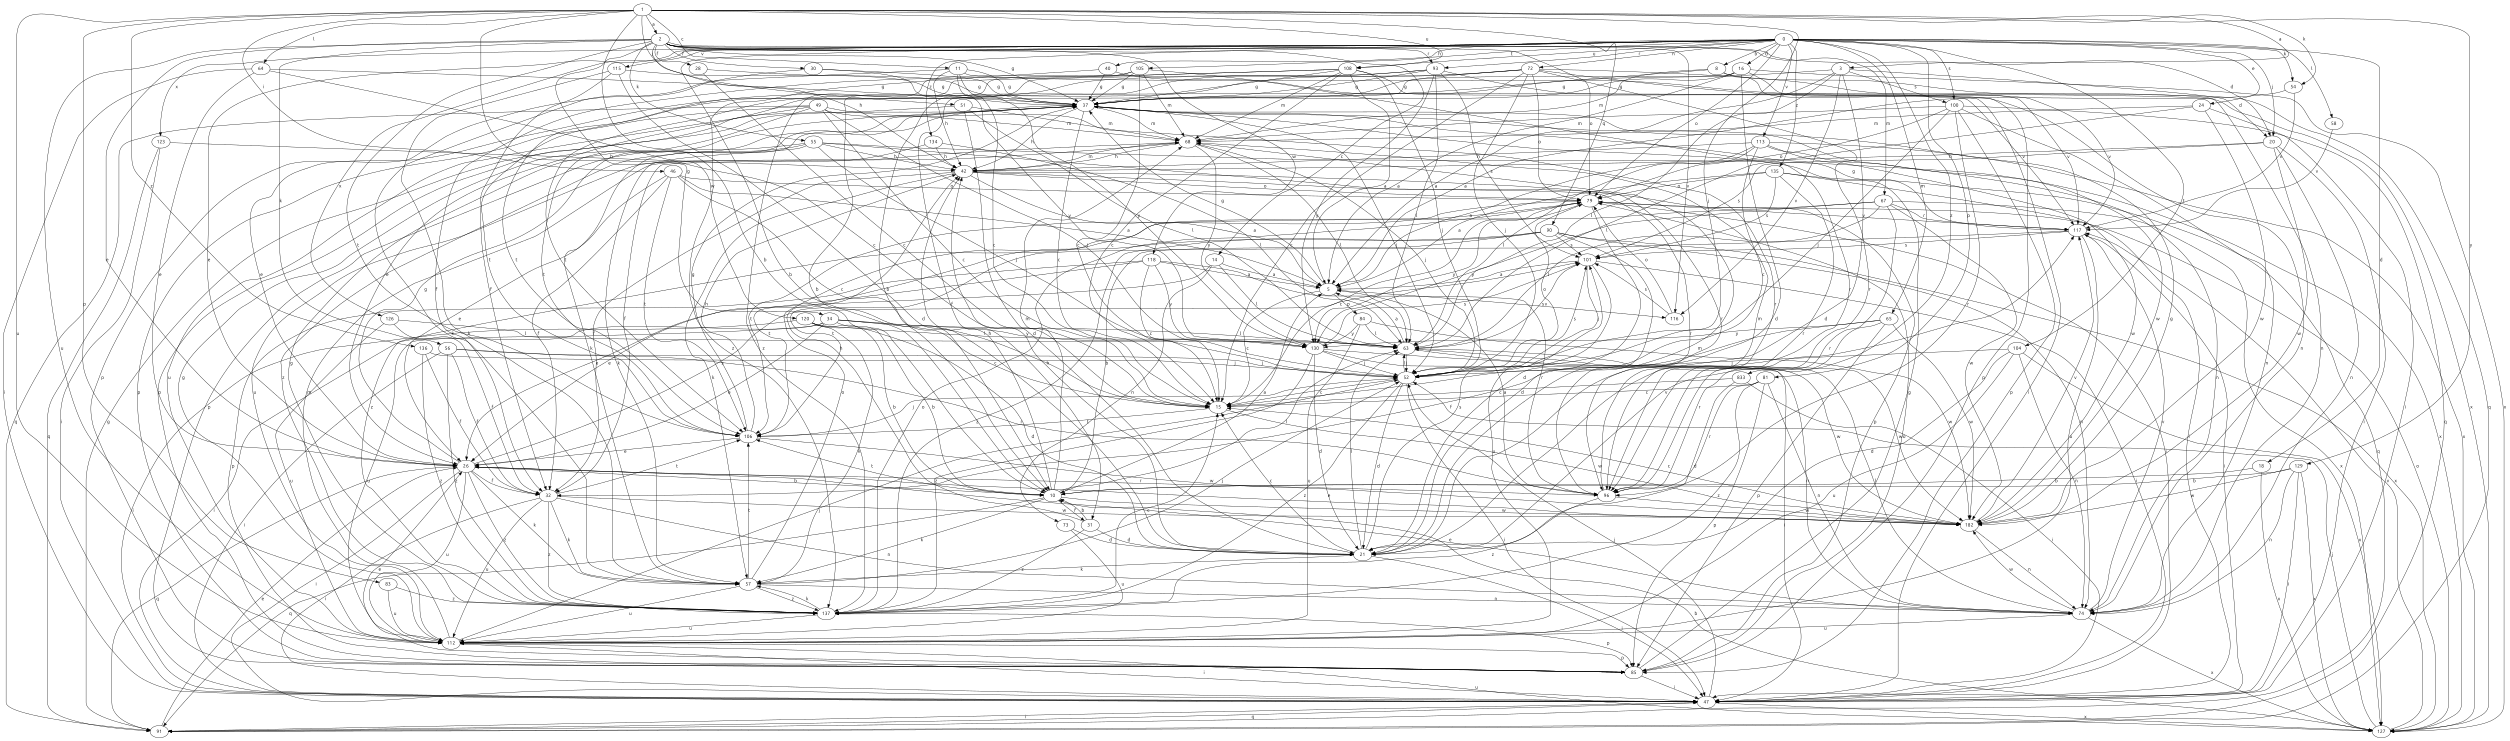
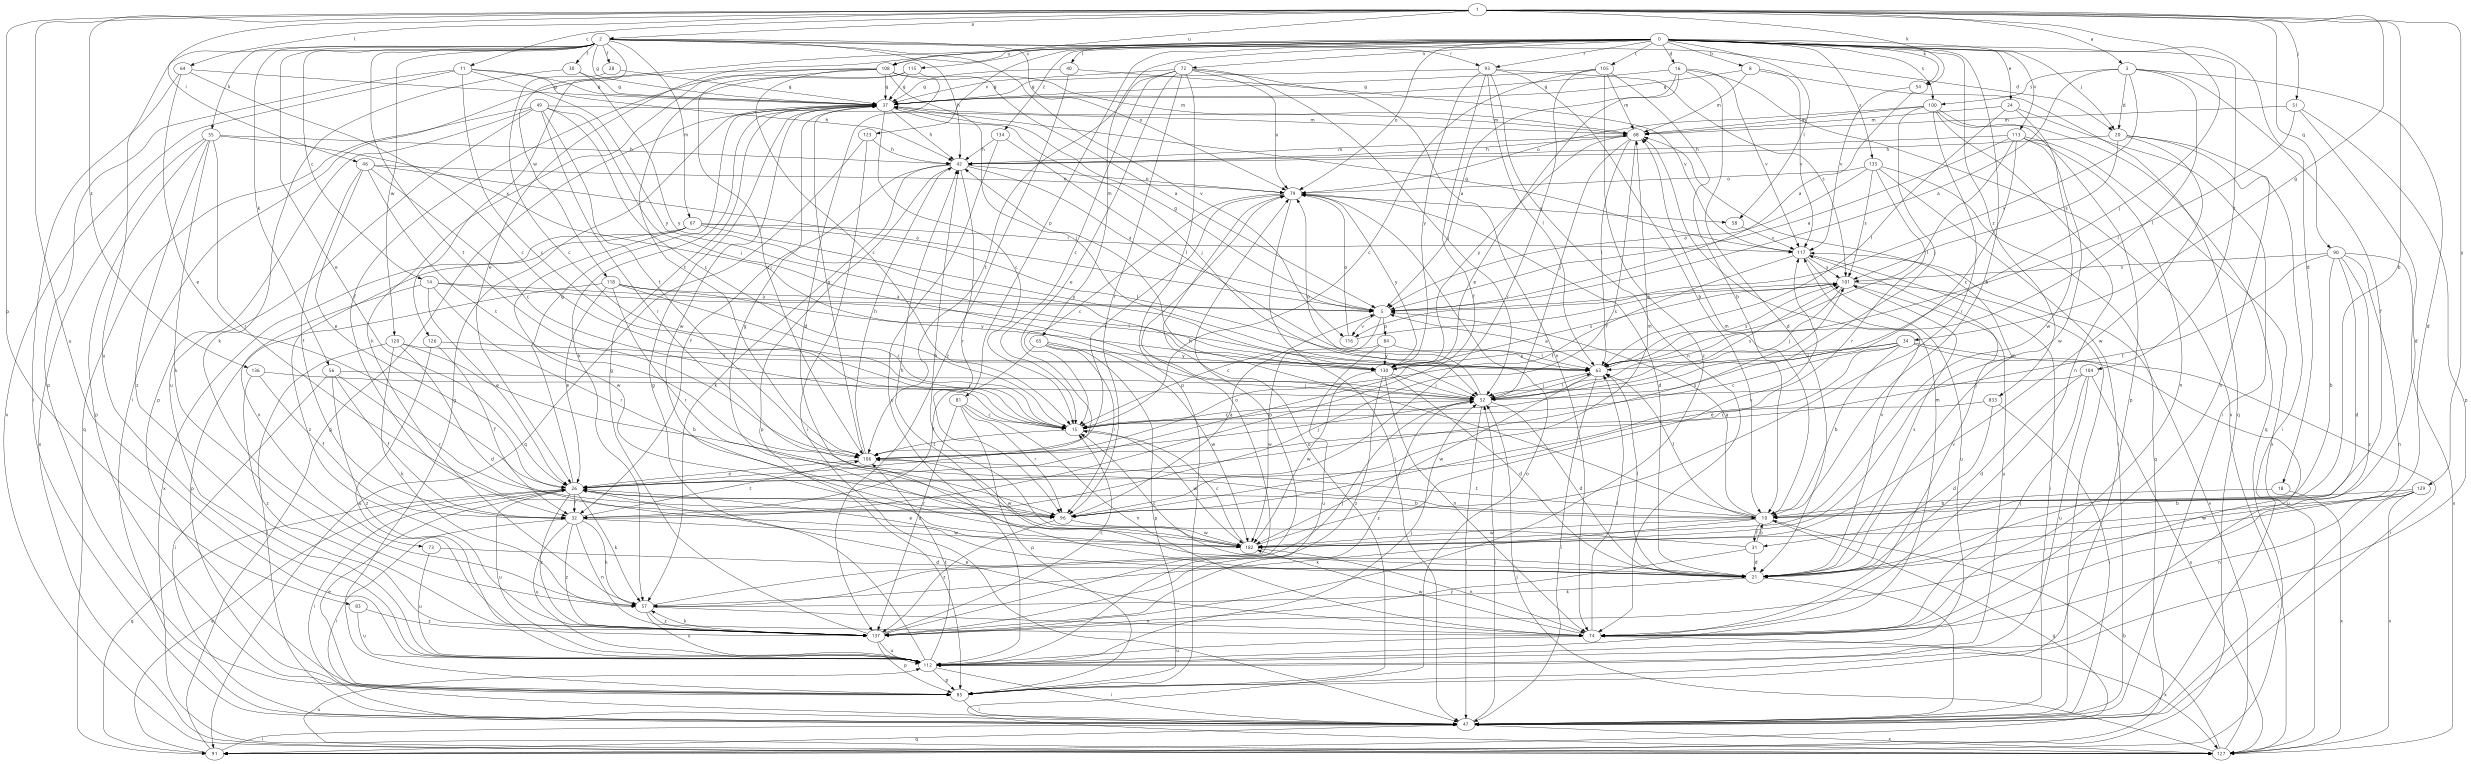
(1440, 54) -> (1082, 54)
(1832, 216) -> (1501, 208)
(1826, 345) -> (723, 448)
(2077, 481) -> (2021, 503)
(748, 512) -> (941, 554)
